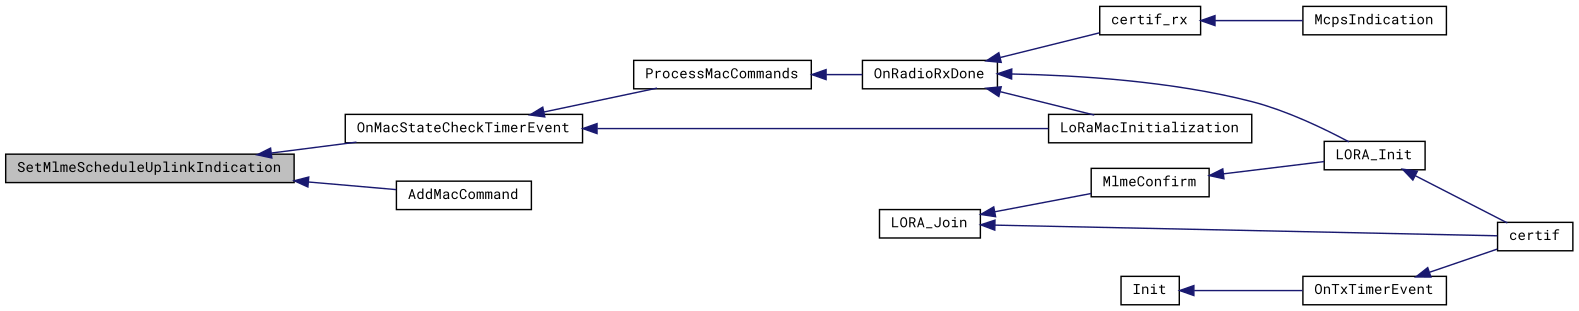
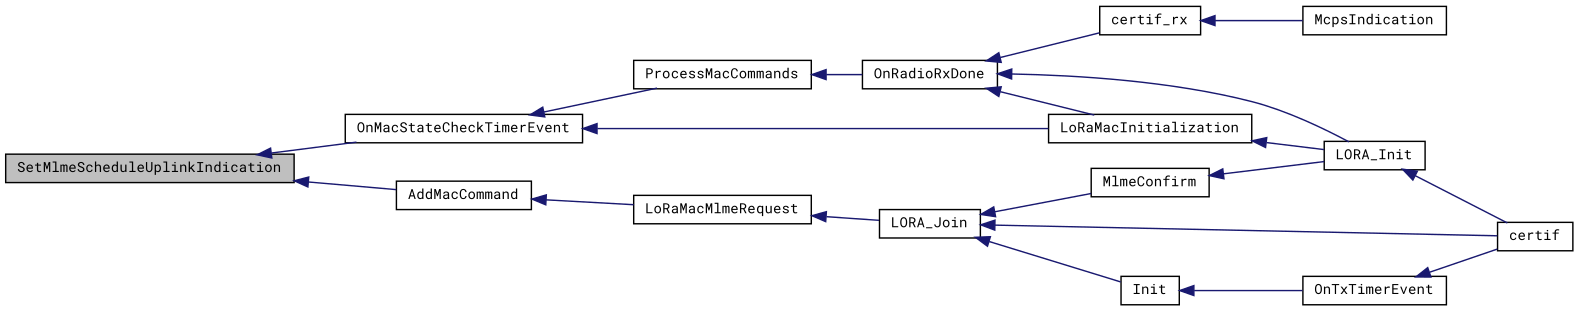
none -> (1295, 146)
none -> (722, 210)
none -> (1055, 262)
